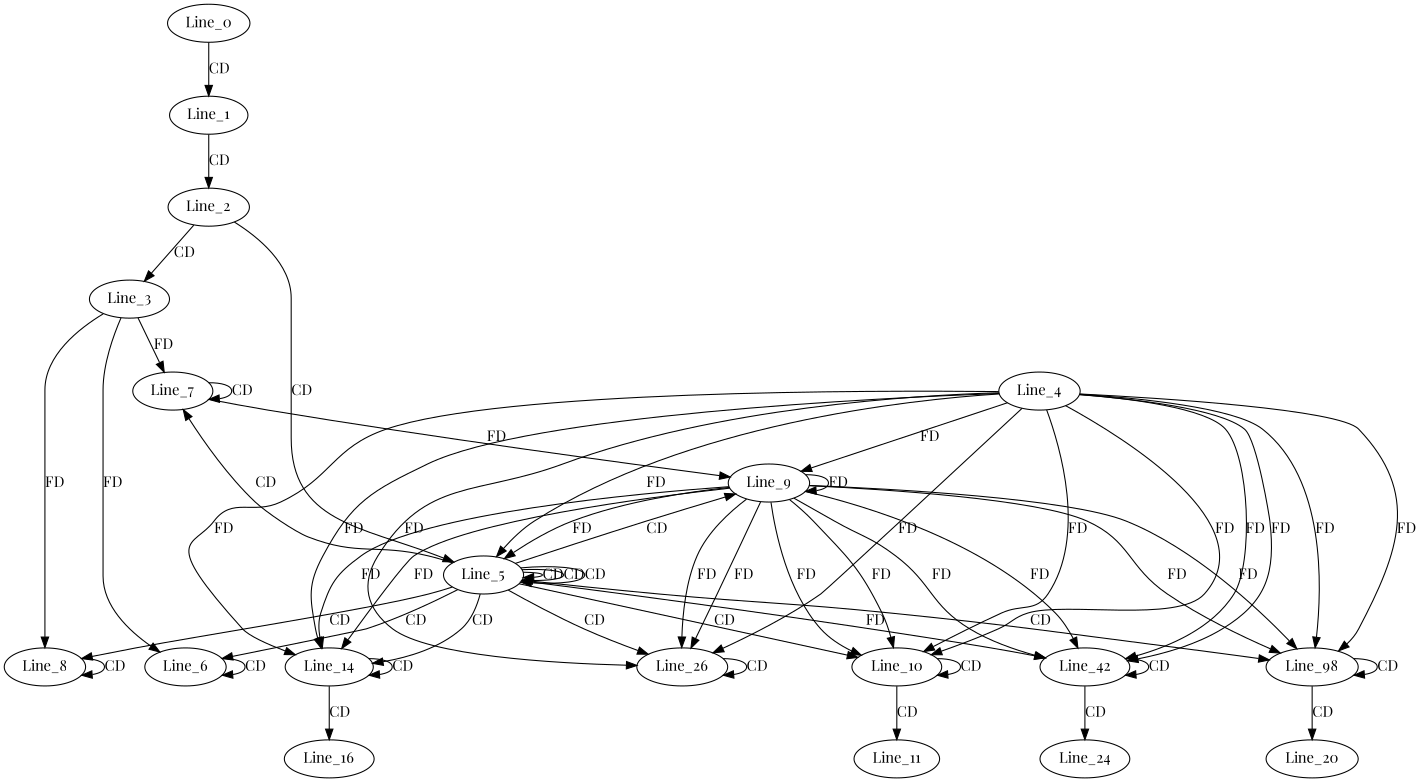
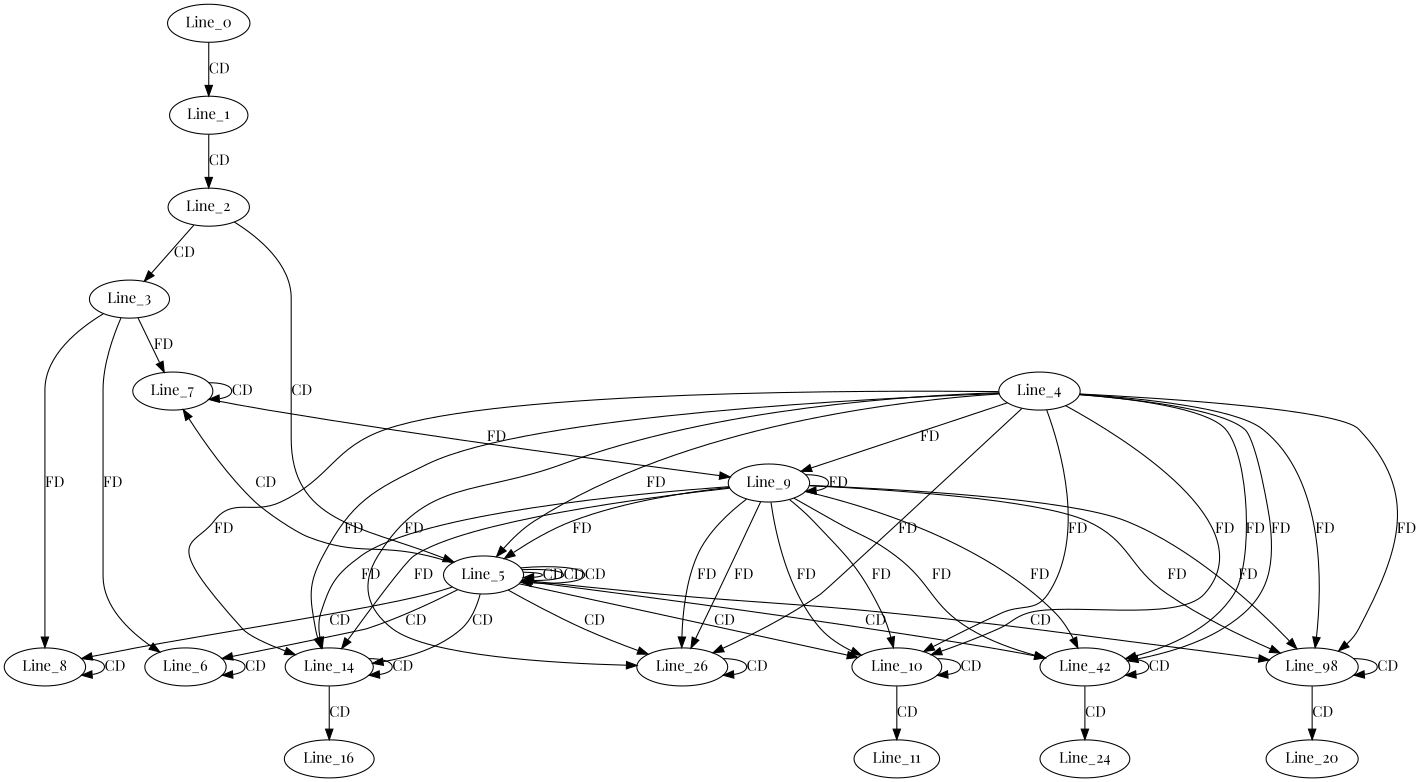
(620, 529) -> none
(876, 621) -> (876, 621)
